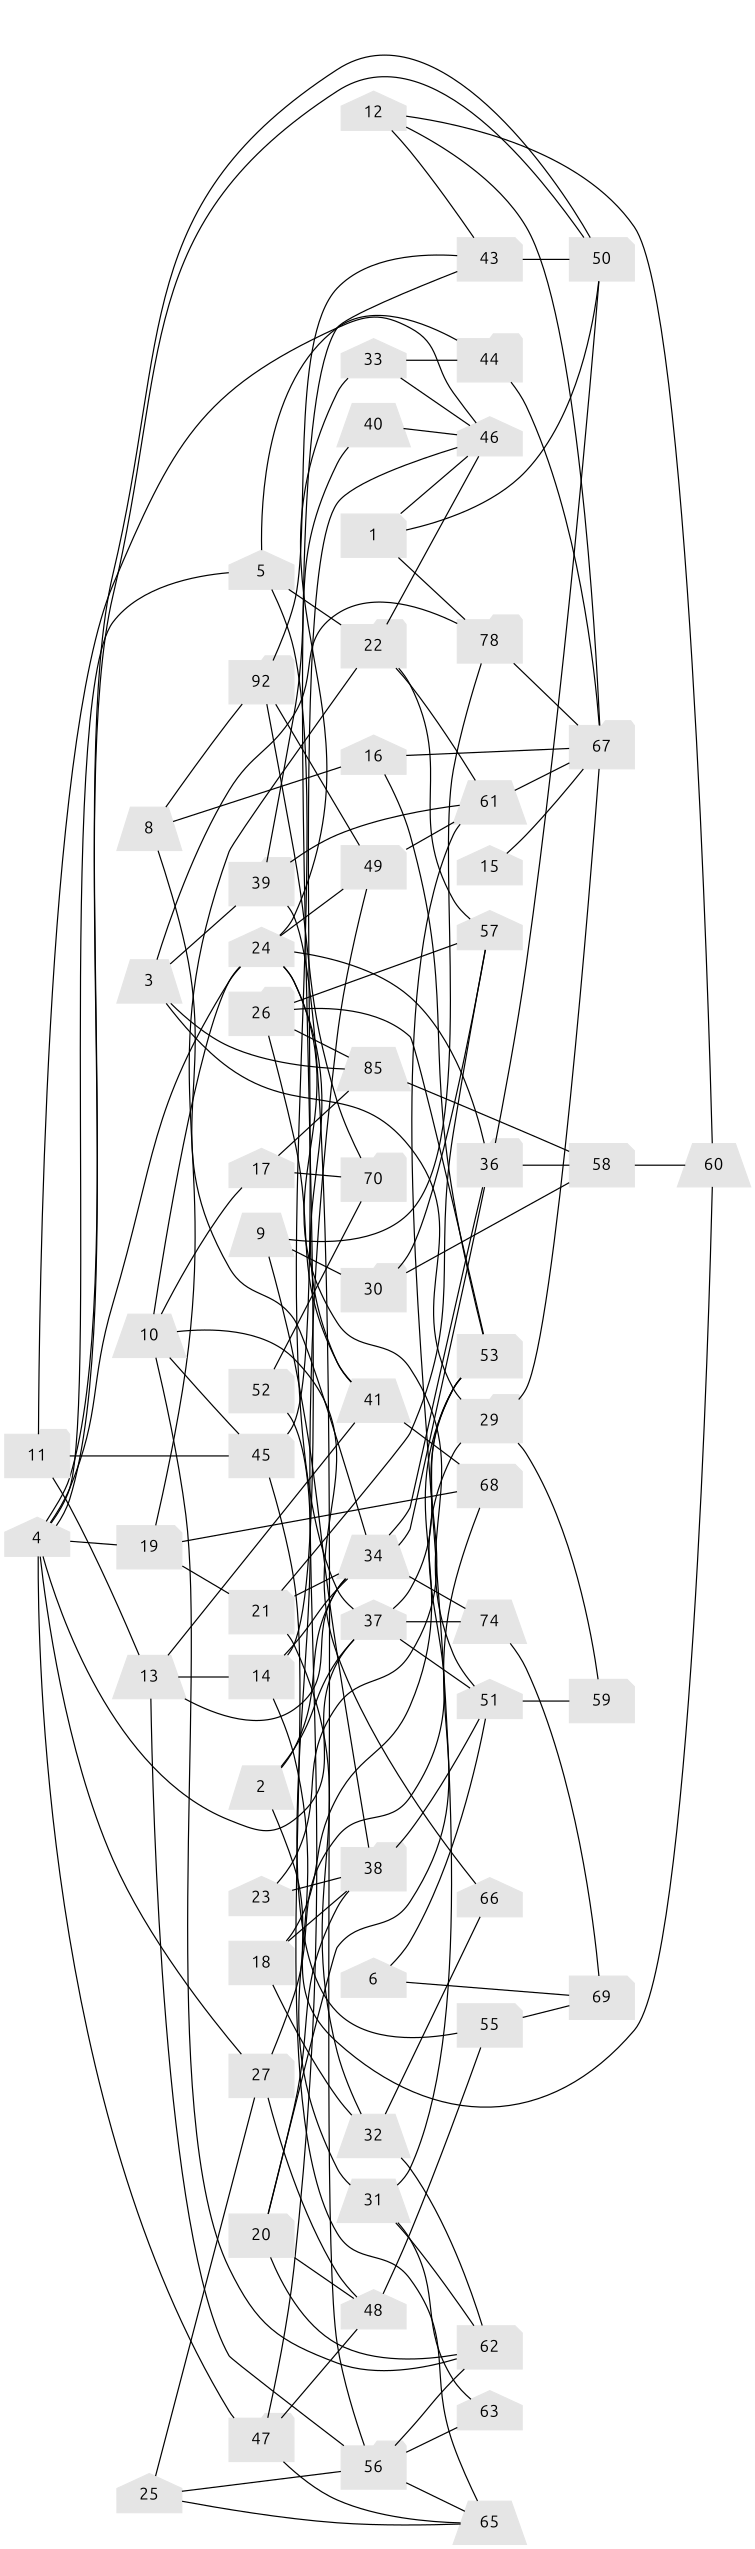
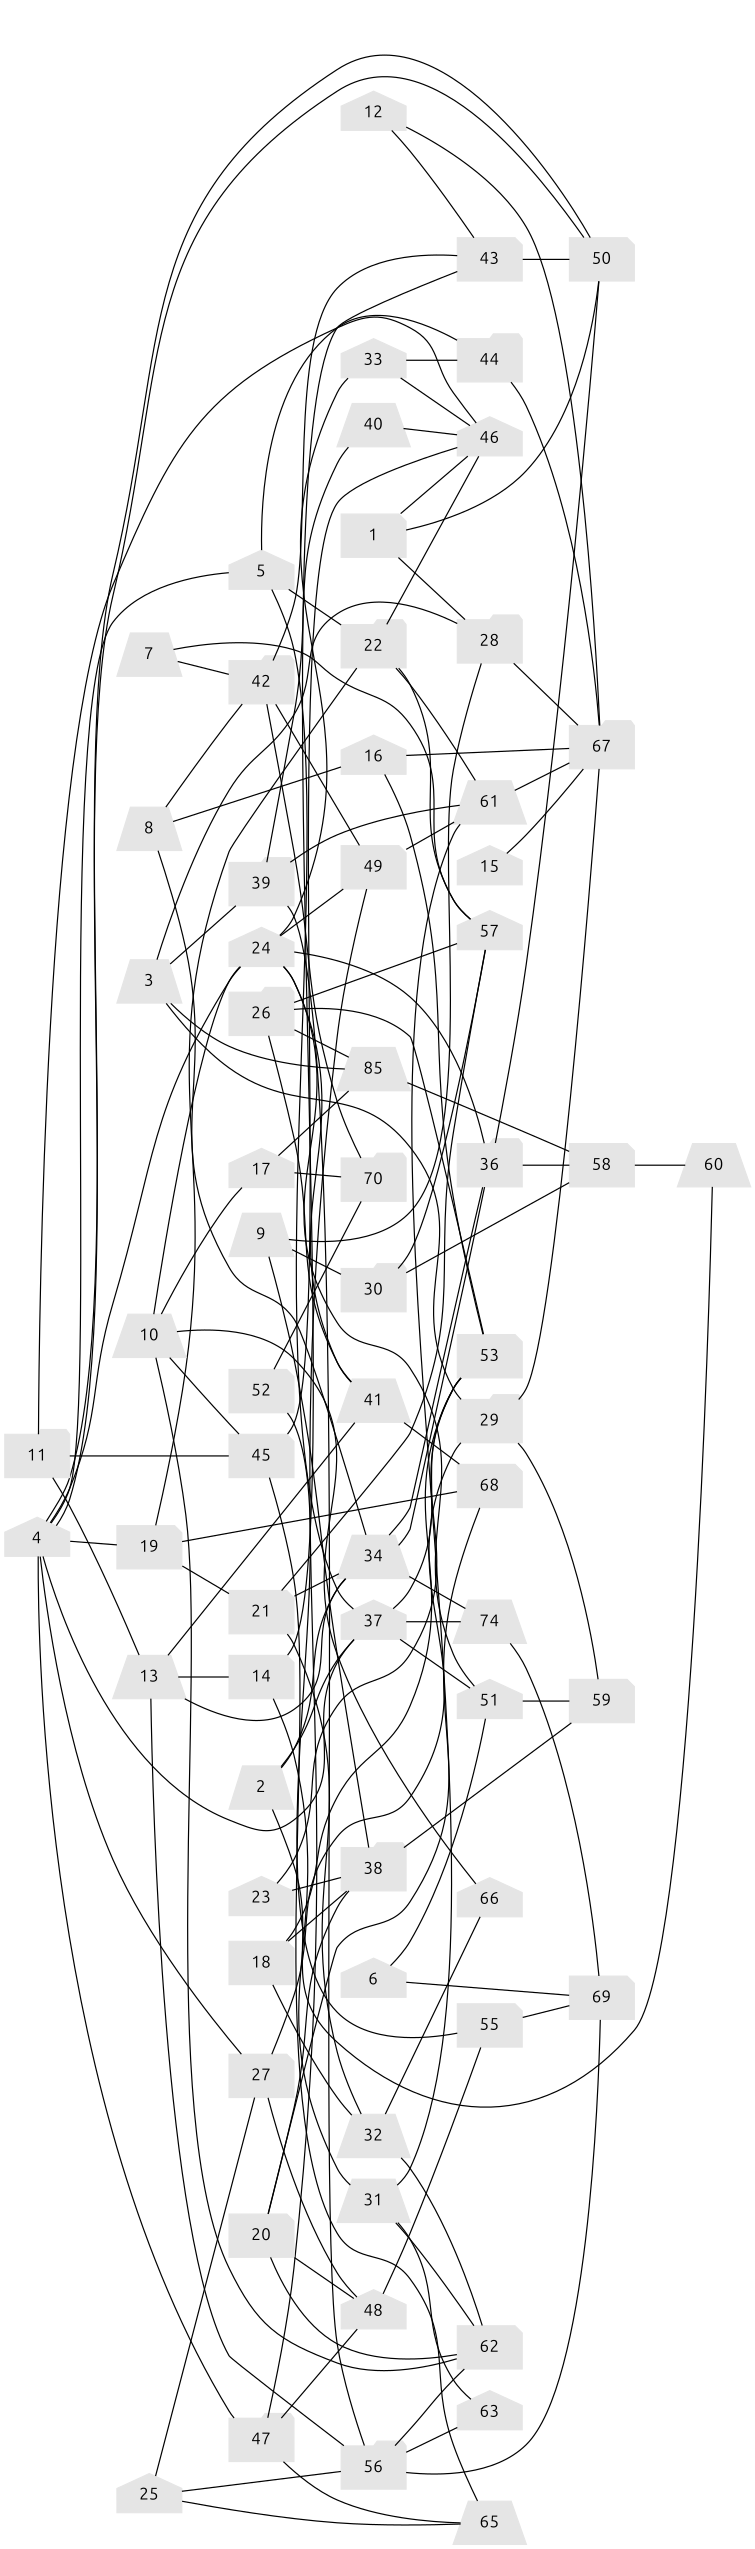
(684, 553) -> none
(490, 641) -> (490, 641)
none -> (149, 655)
(261, 682) -> (261, 682)
(315, 1617) -> none
(441, 1785) -> (488, 1785)
(436, 2497) -> (577, 2300)
